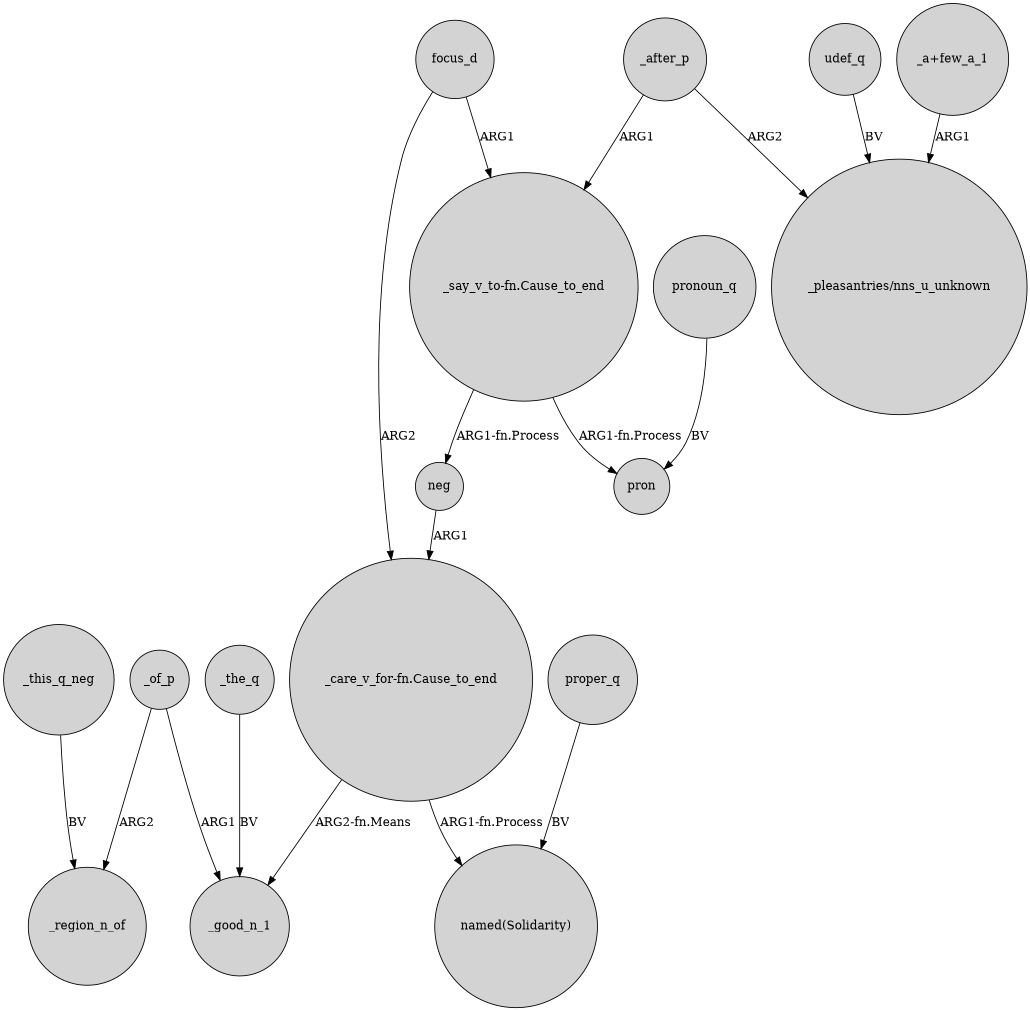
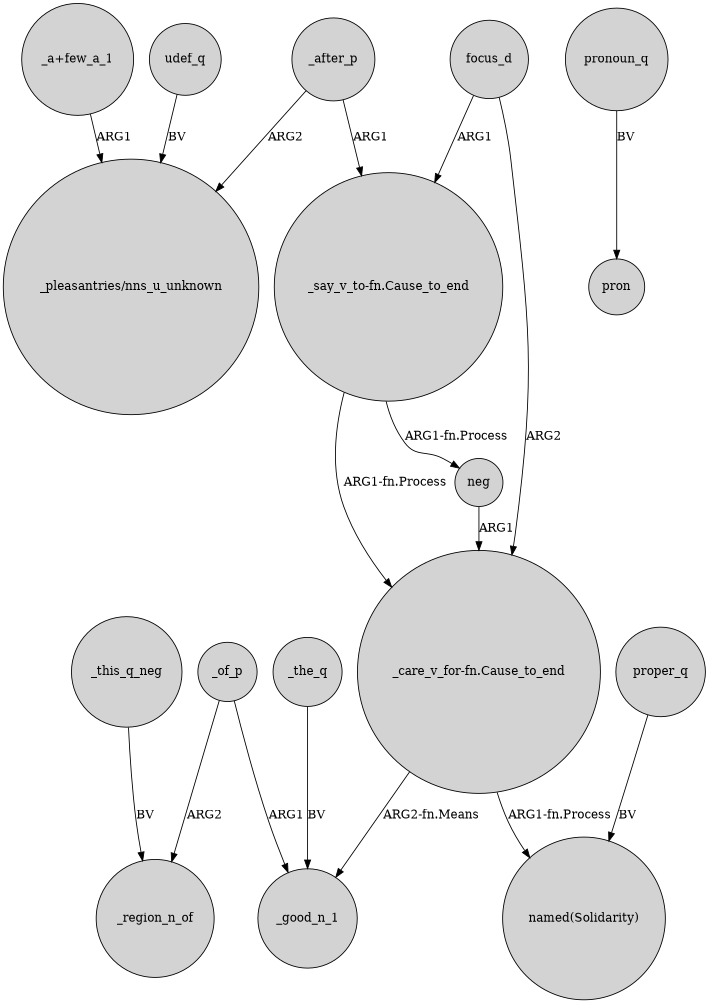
(575, 438) -> (339, 492)
